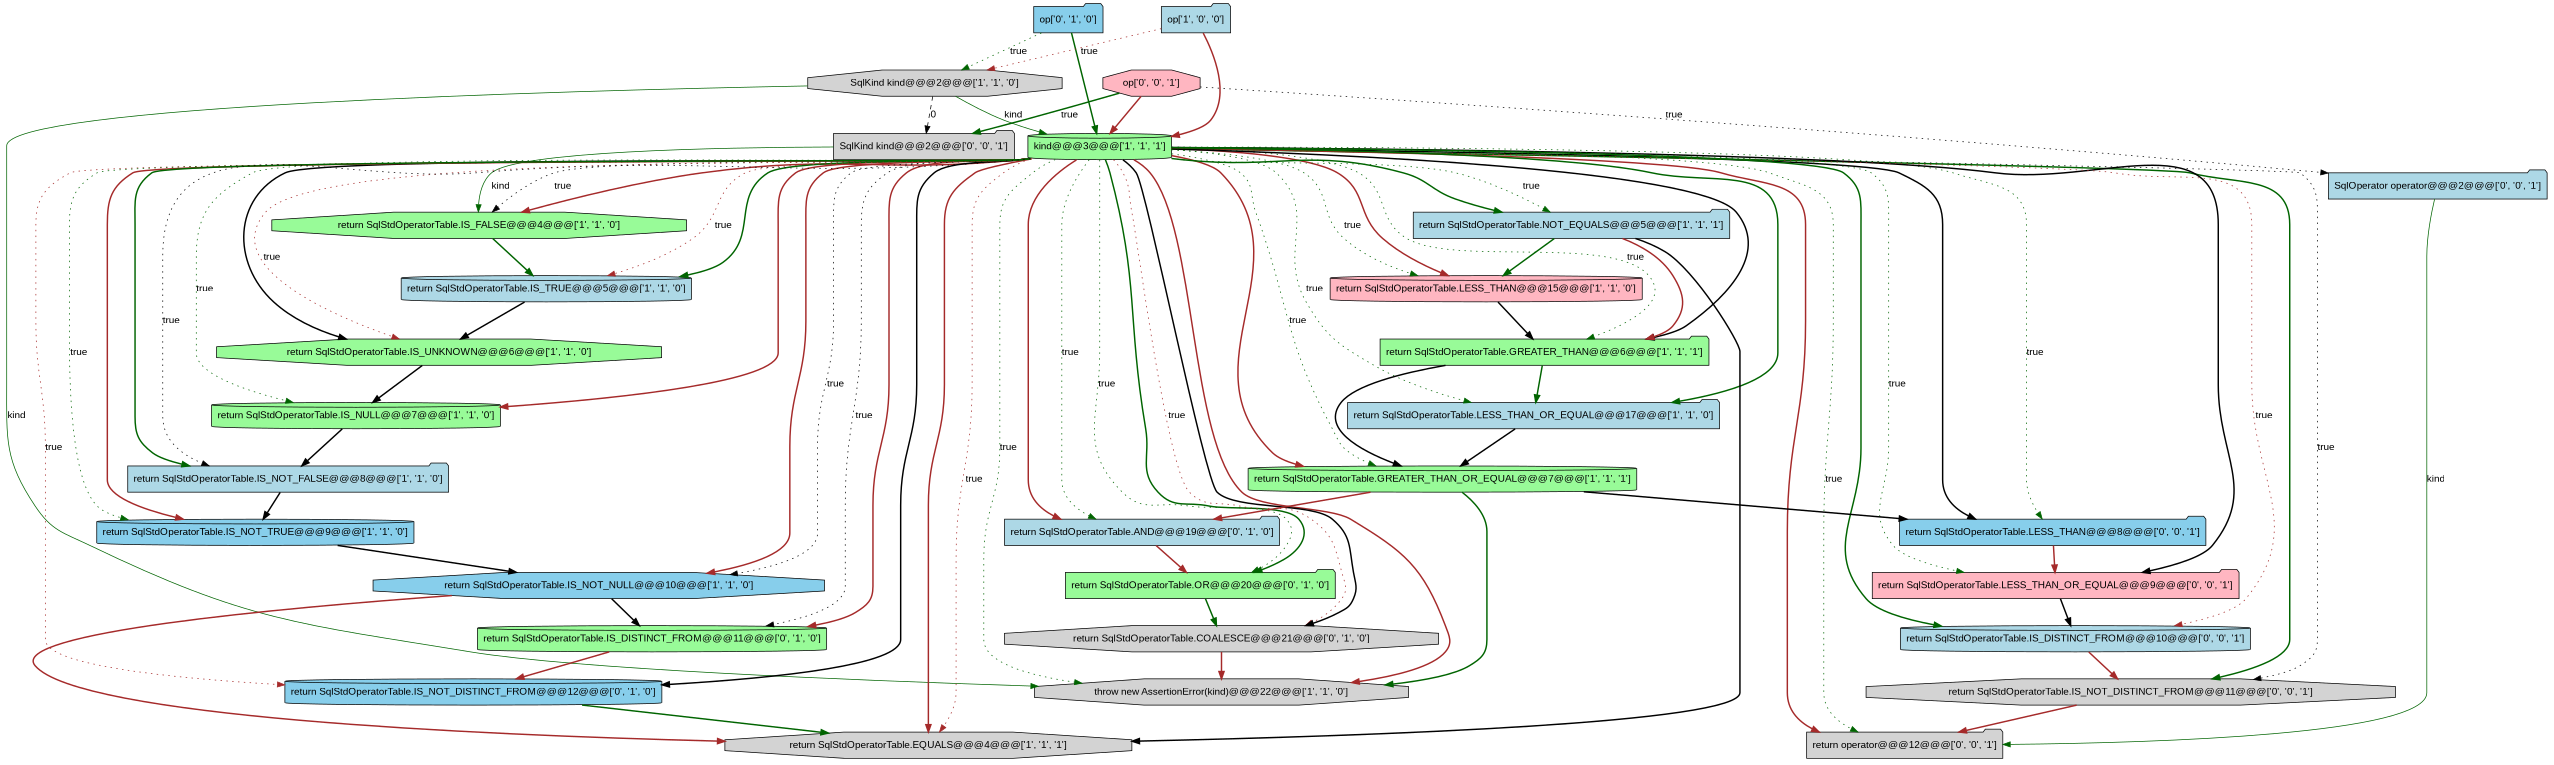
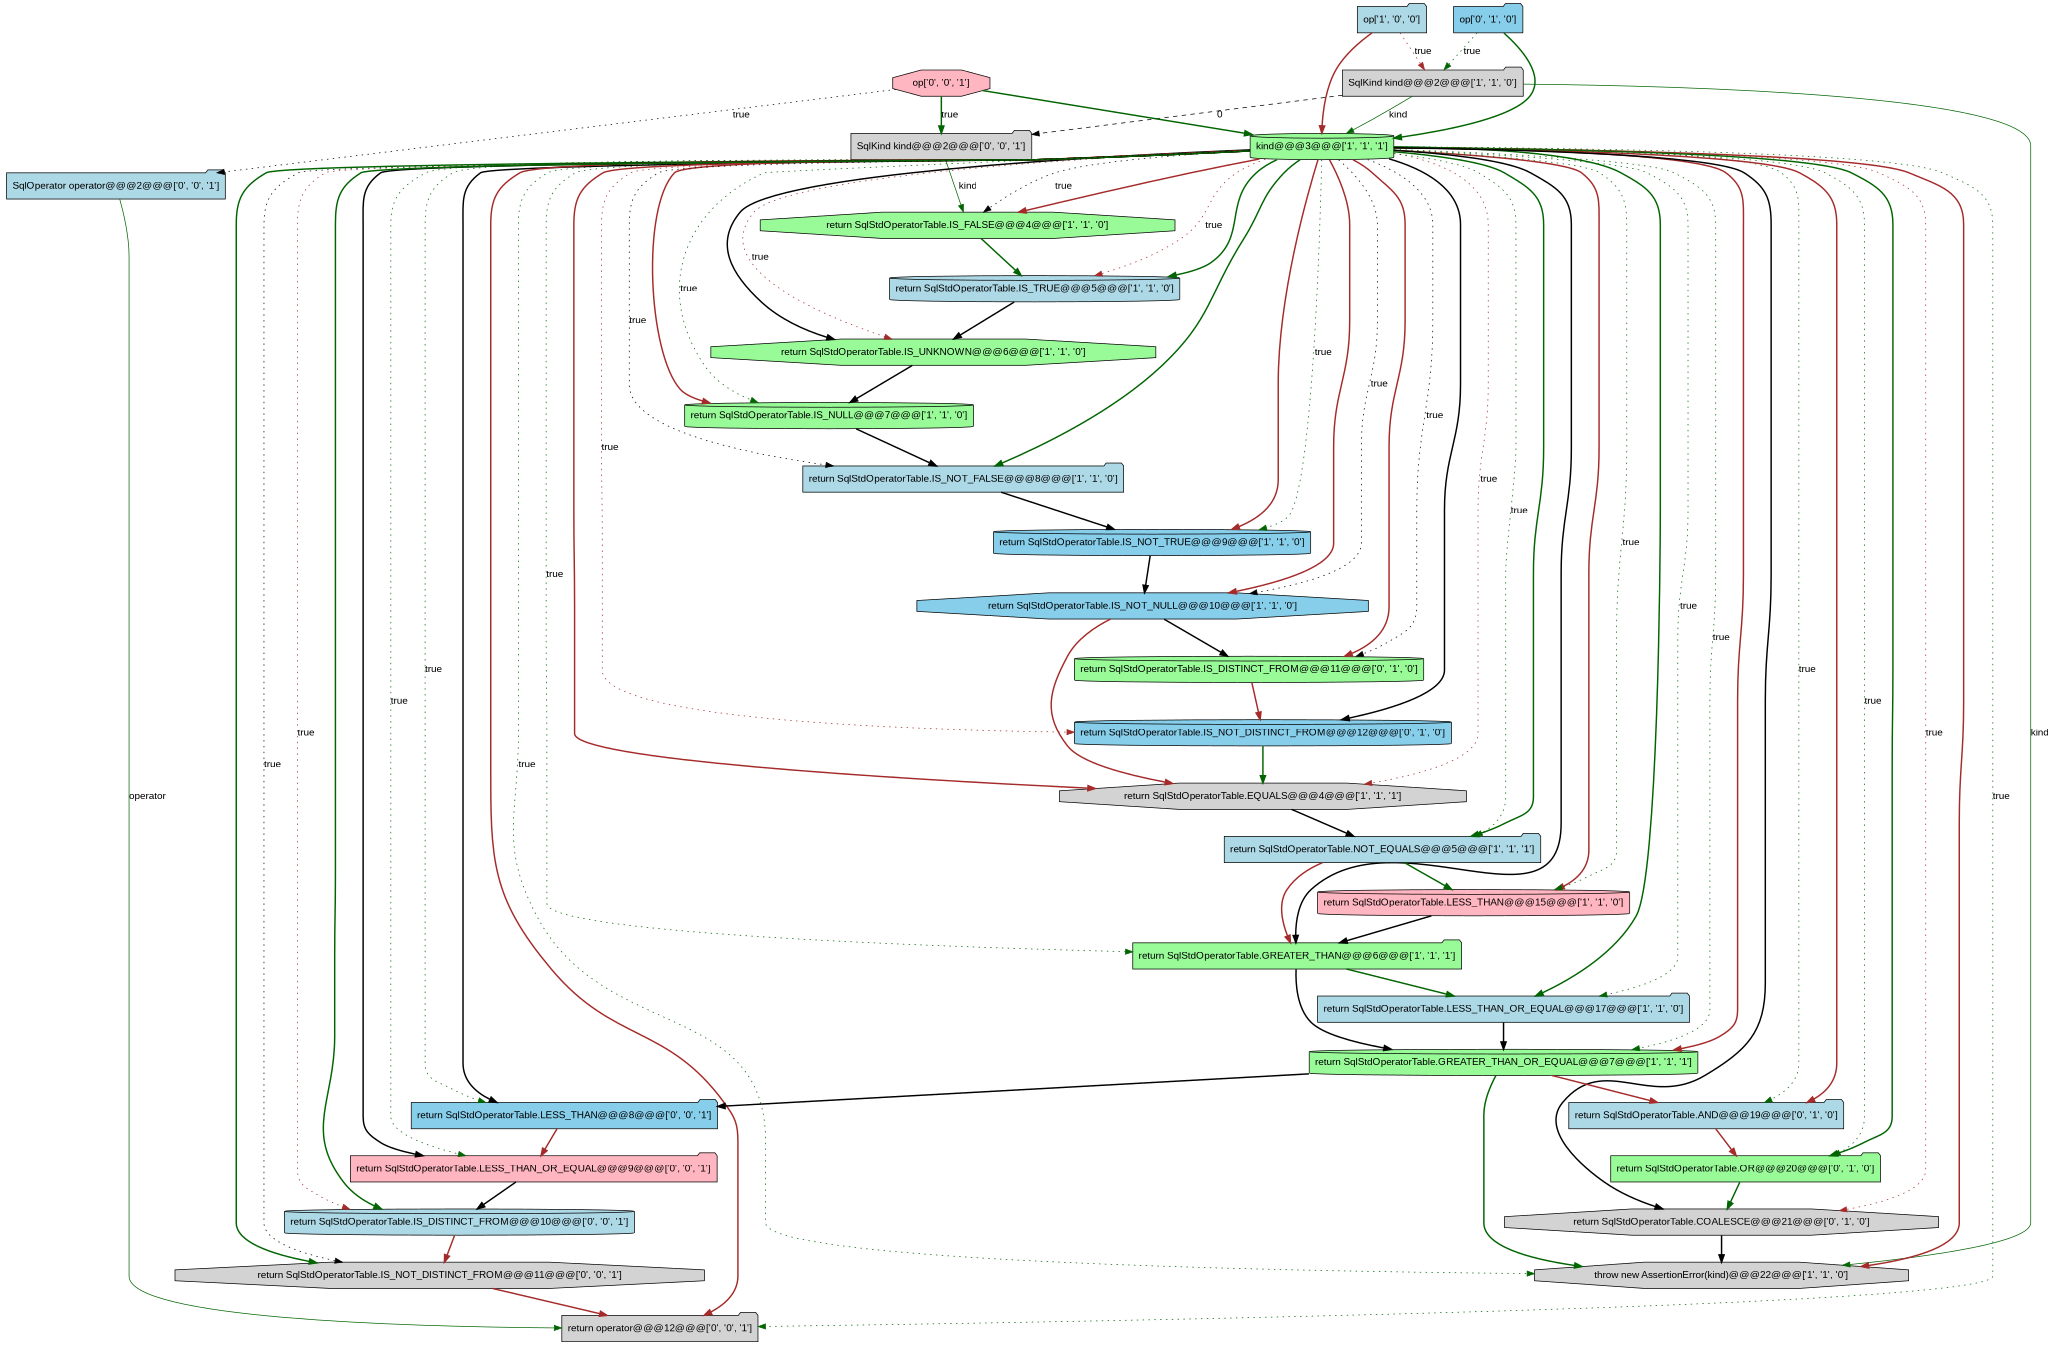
(935, 83) -> (1433, 83)
(1128, 112) -> (1114, 112)
(2436, 479) -> (148, 796)
(1222, 662) -> (1722, 1245)
(1691, 710) -> (1319, 821)
